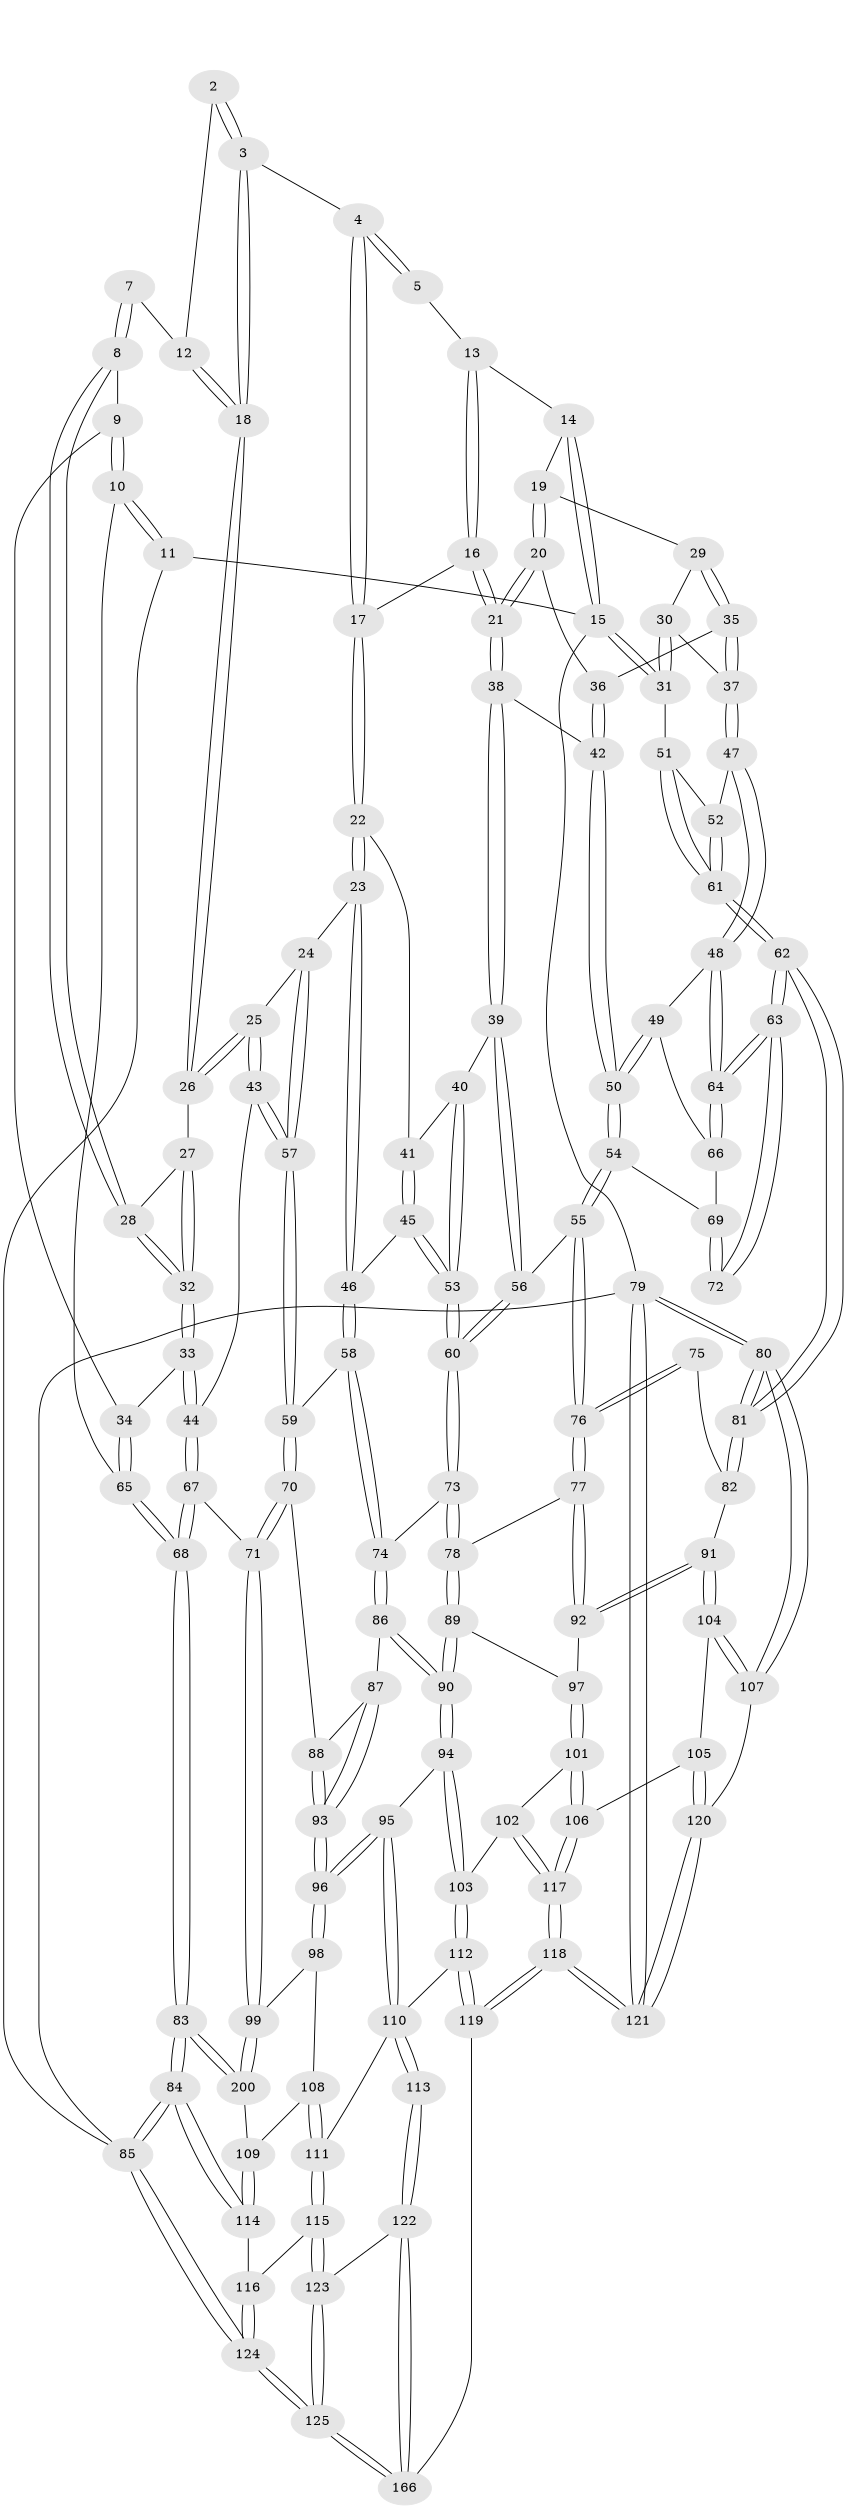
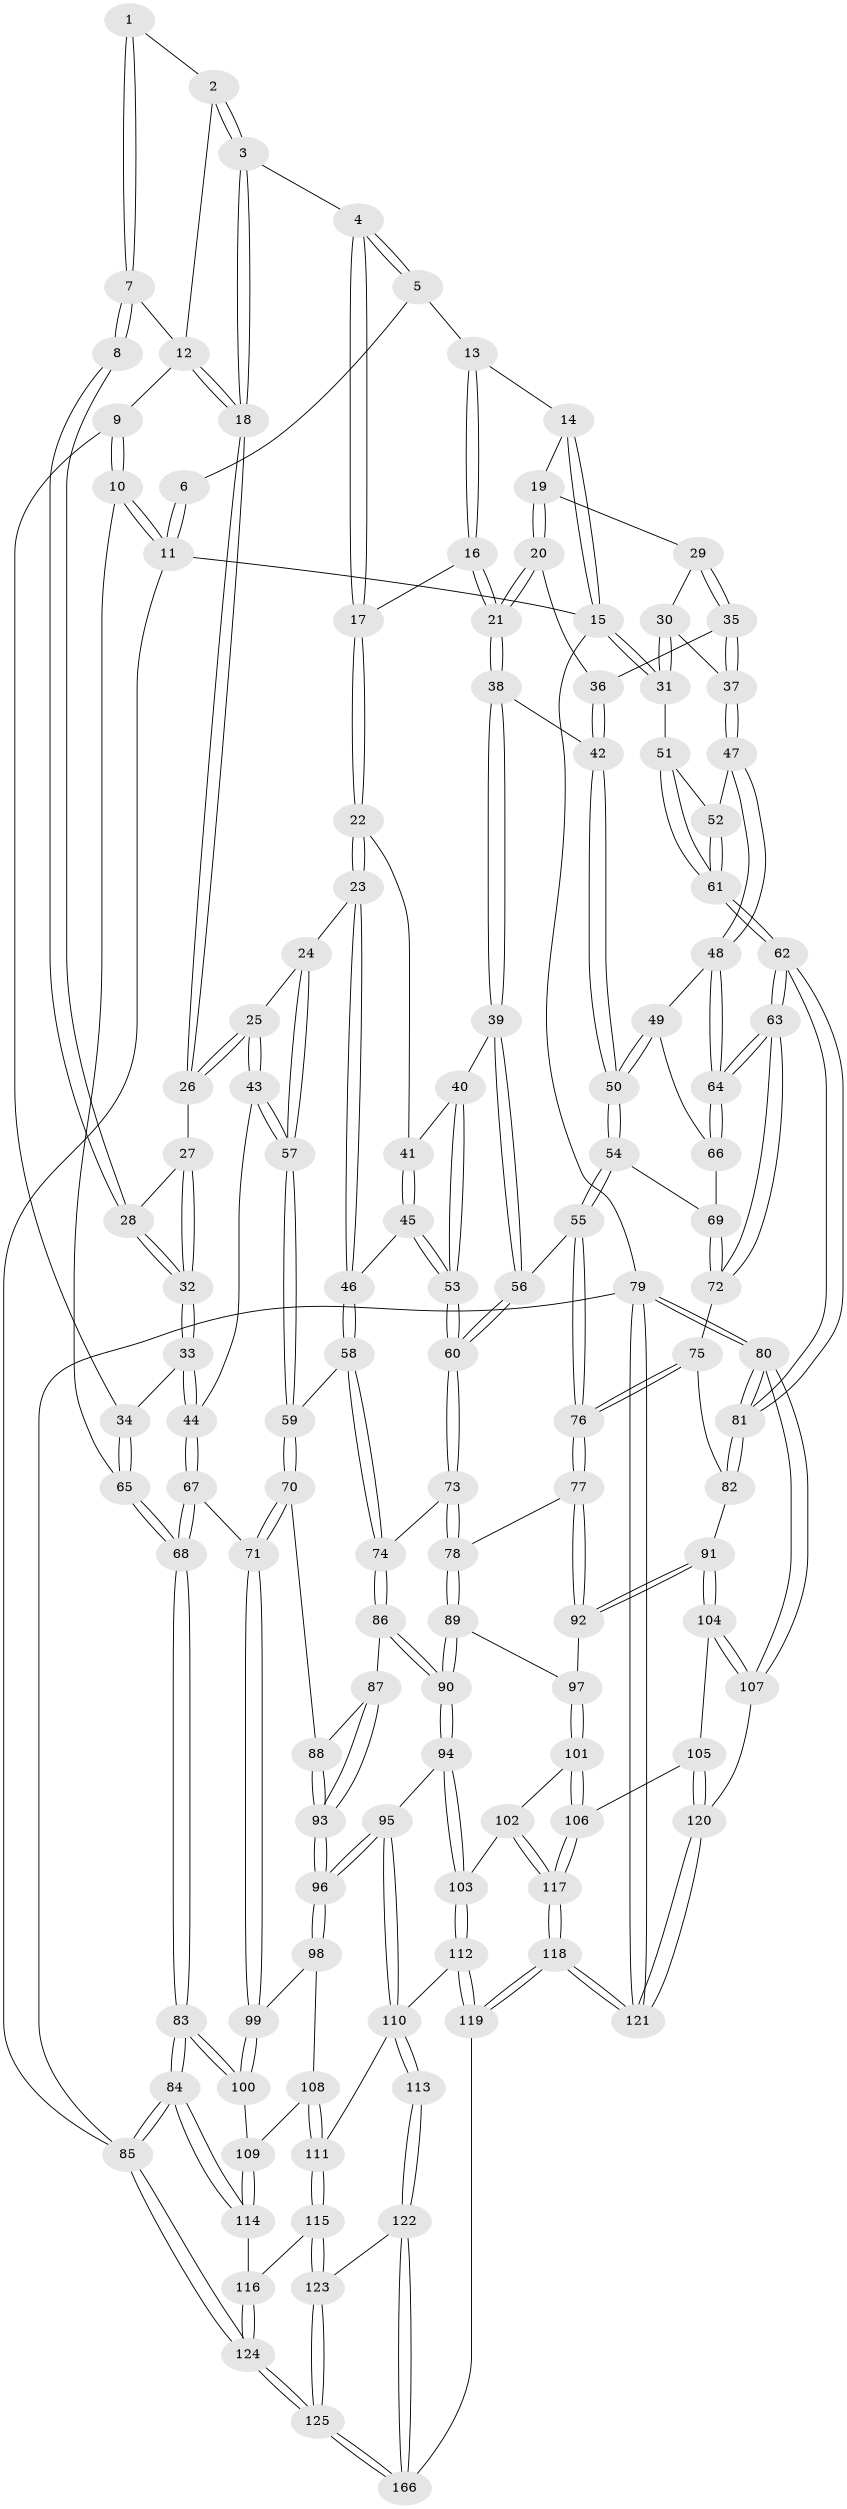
none -> (130, 20)
(118, 387) -> (151, 387)
none -> (184, 487)
none -> (709, 1315)
(244, 2088) -> (244, 2088)
